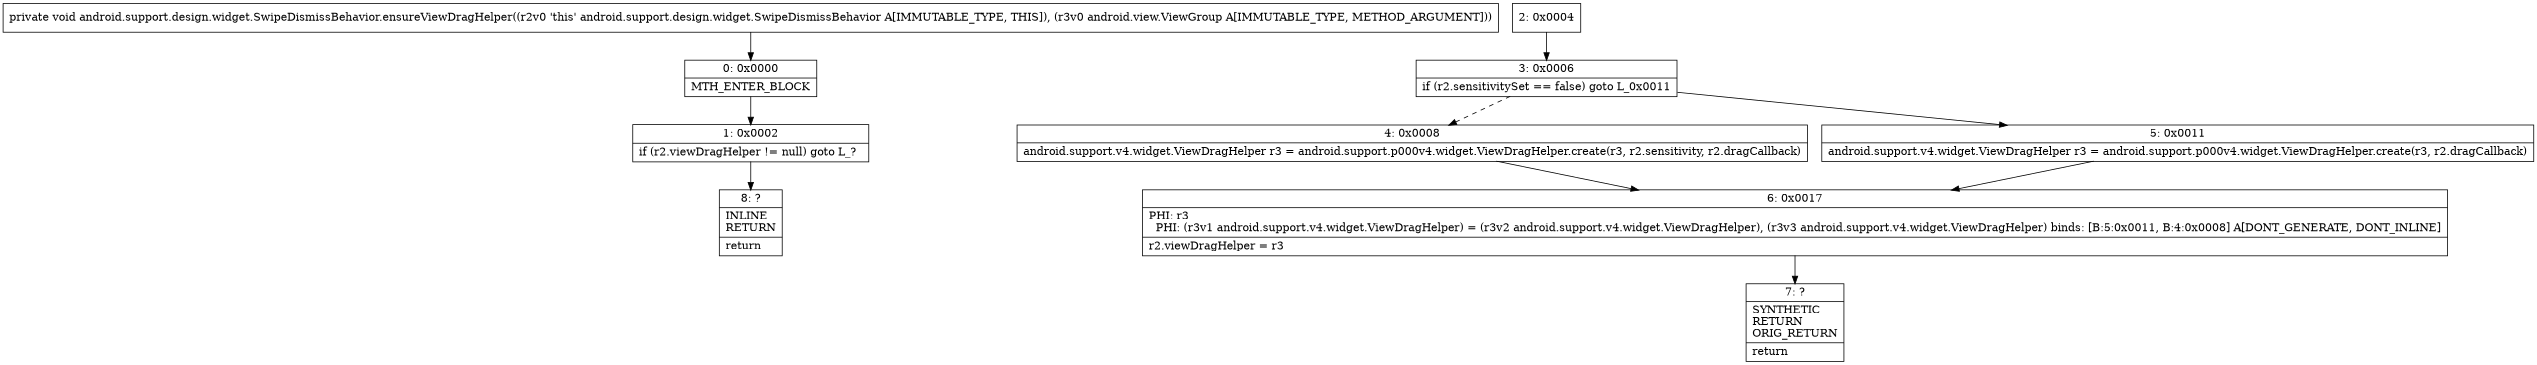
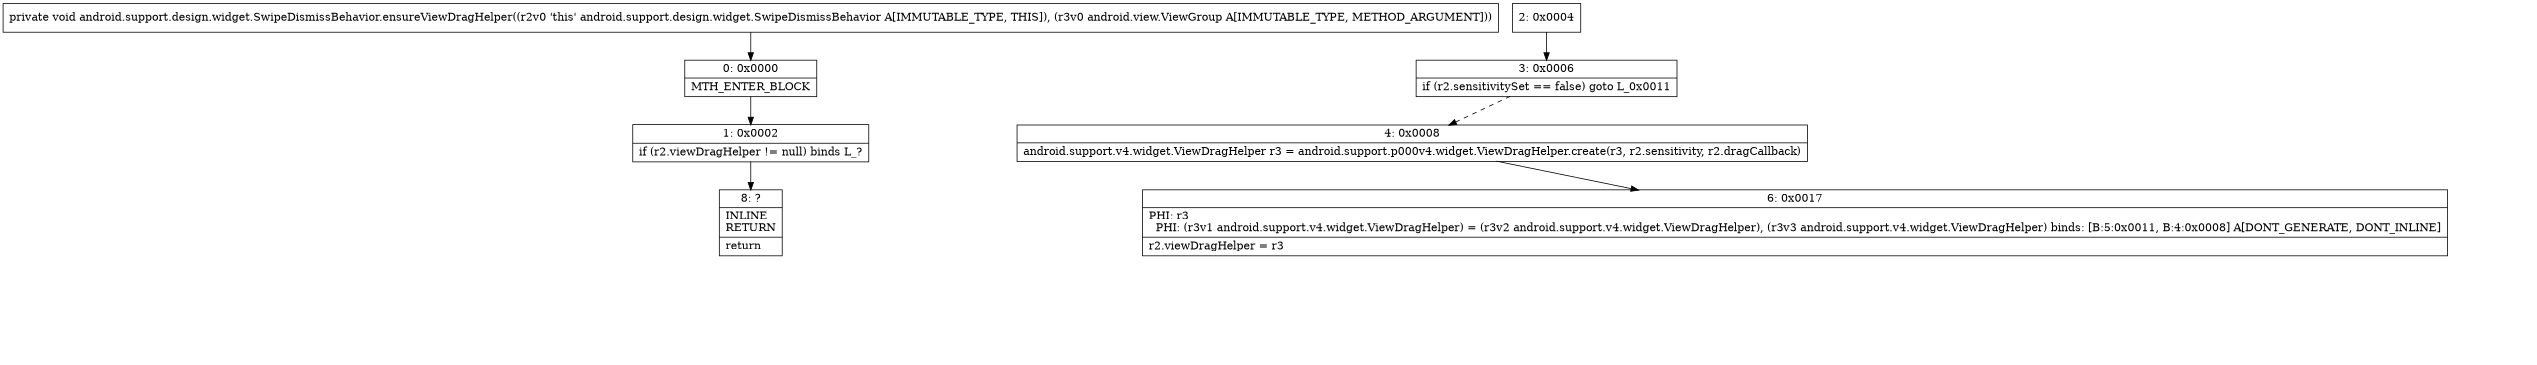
(2178, 143) -> none
(748, 152) -> (751, 152)
(1795, 323) -> none
